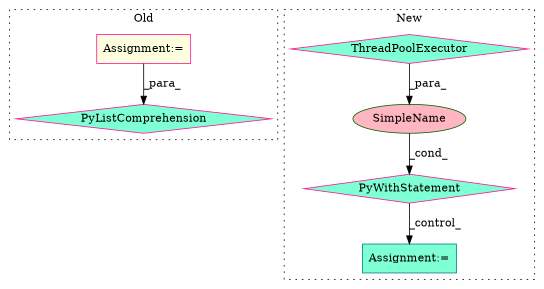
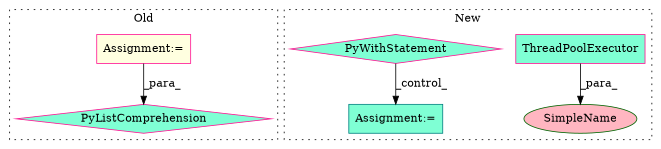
(409, 49) -> (580, 49)
(409, 150) -> none
